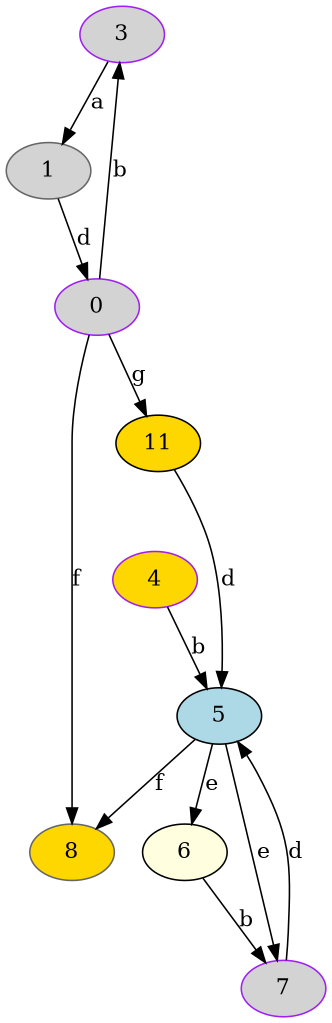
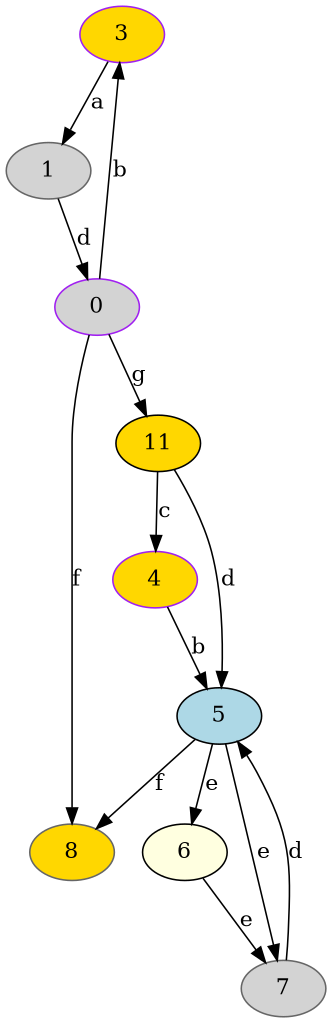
(122, 34) -> (122, 34)
none -> (157, 504)
(247, 920) -> (247, 920)
(284, 989) -> (284, 989)
